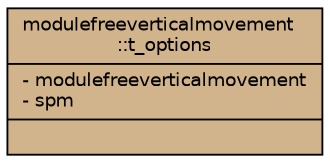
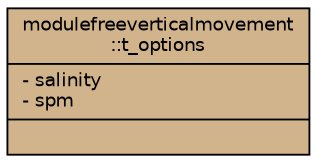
(165, 81) -> (62, 81)
